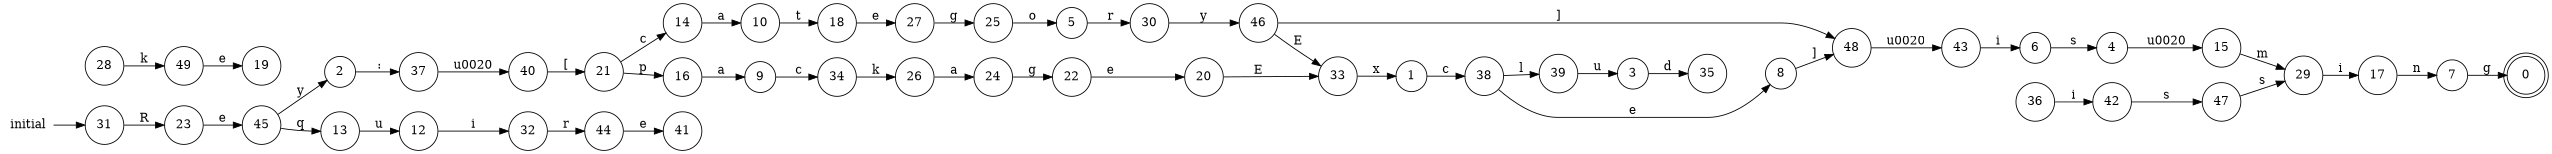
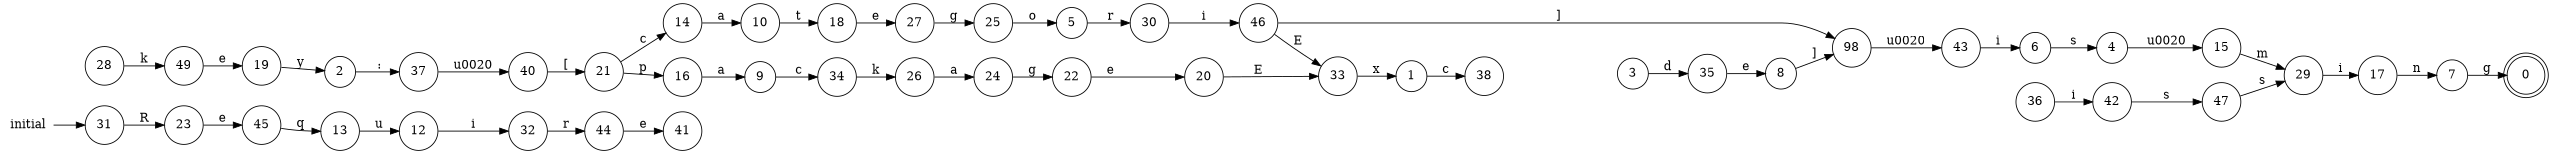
(1204, 17) -> (1204, 17)
(1852, 48) -> (1852, 48)
(1558, 74) -> none
(299, 100) -> (299, 69)
(1631, 117) -> (1742, 74)
